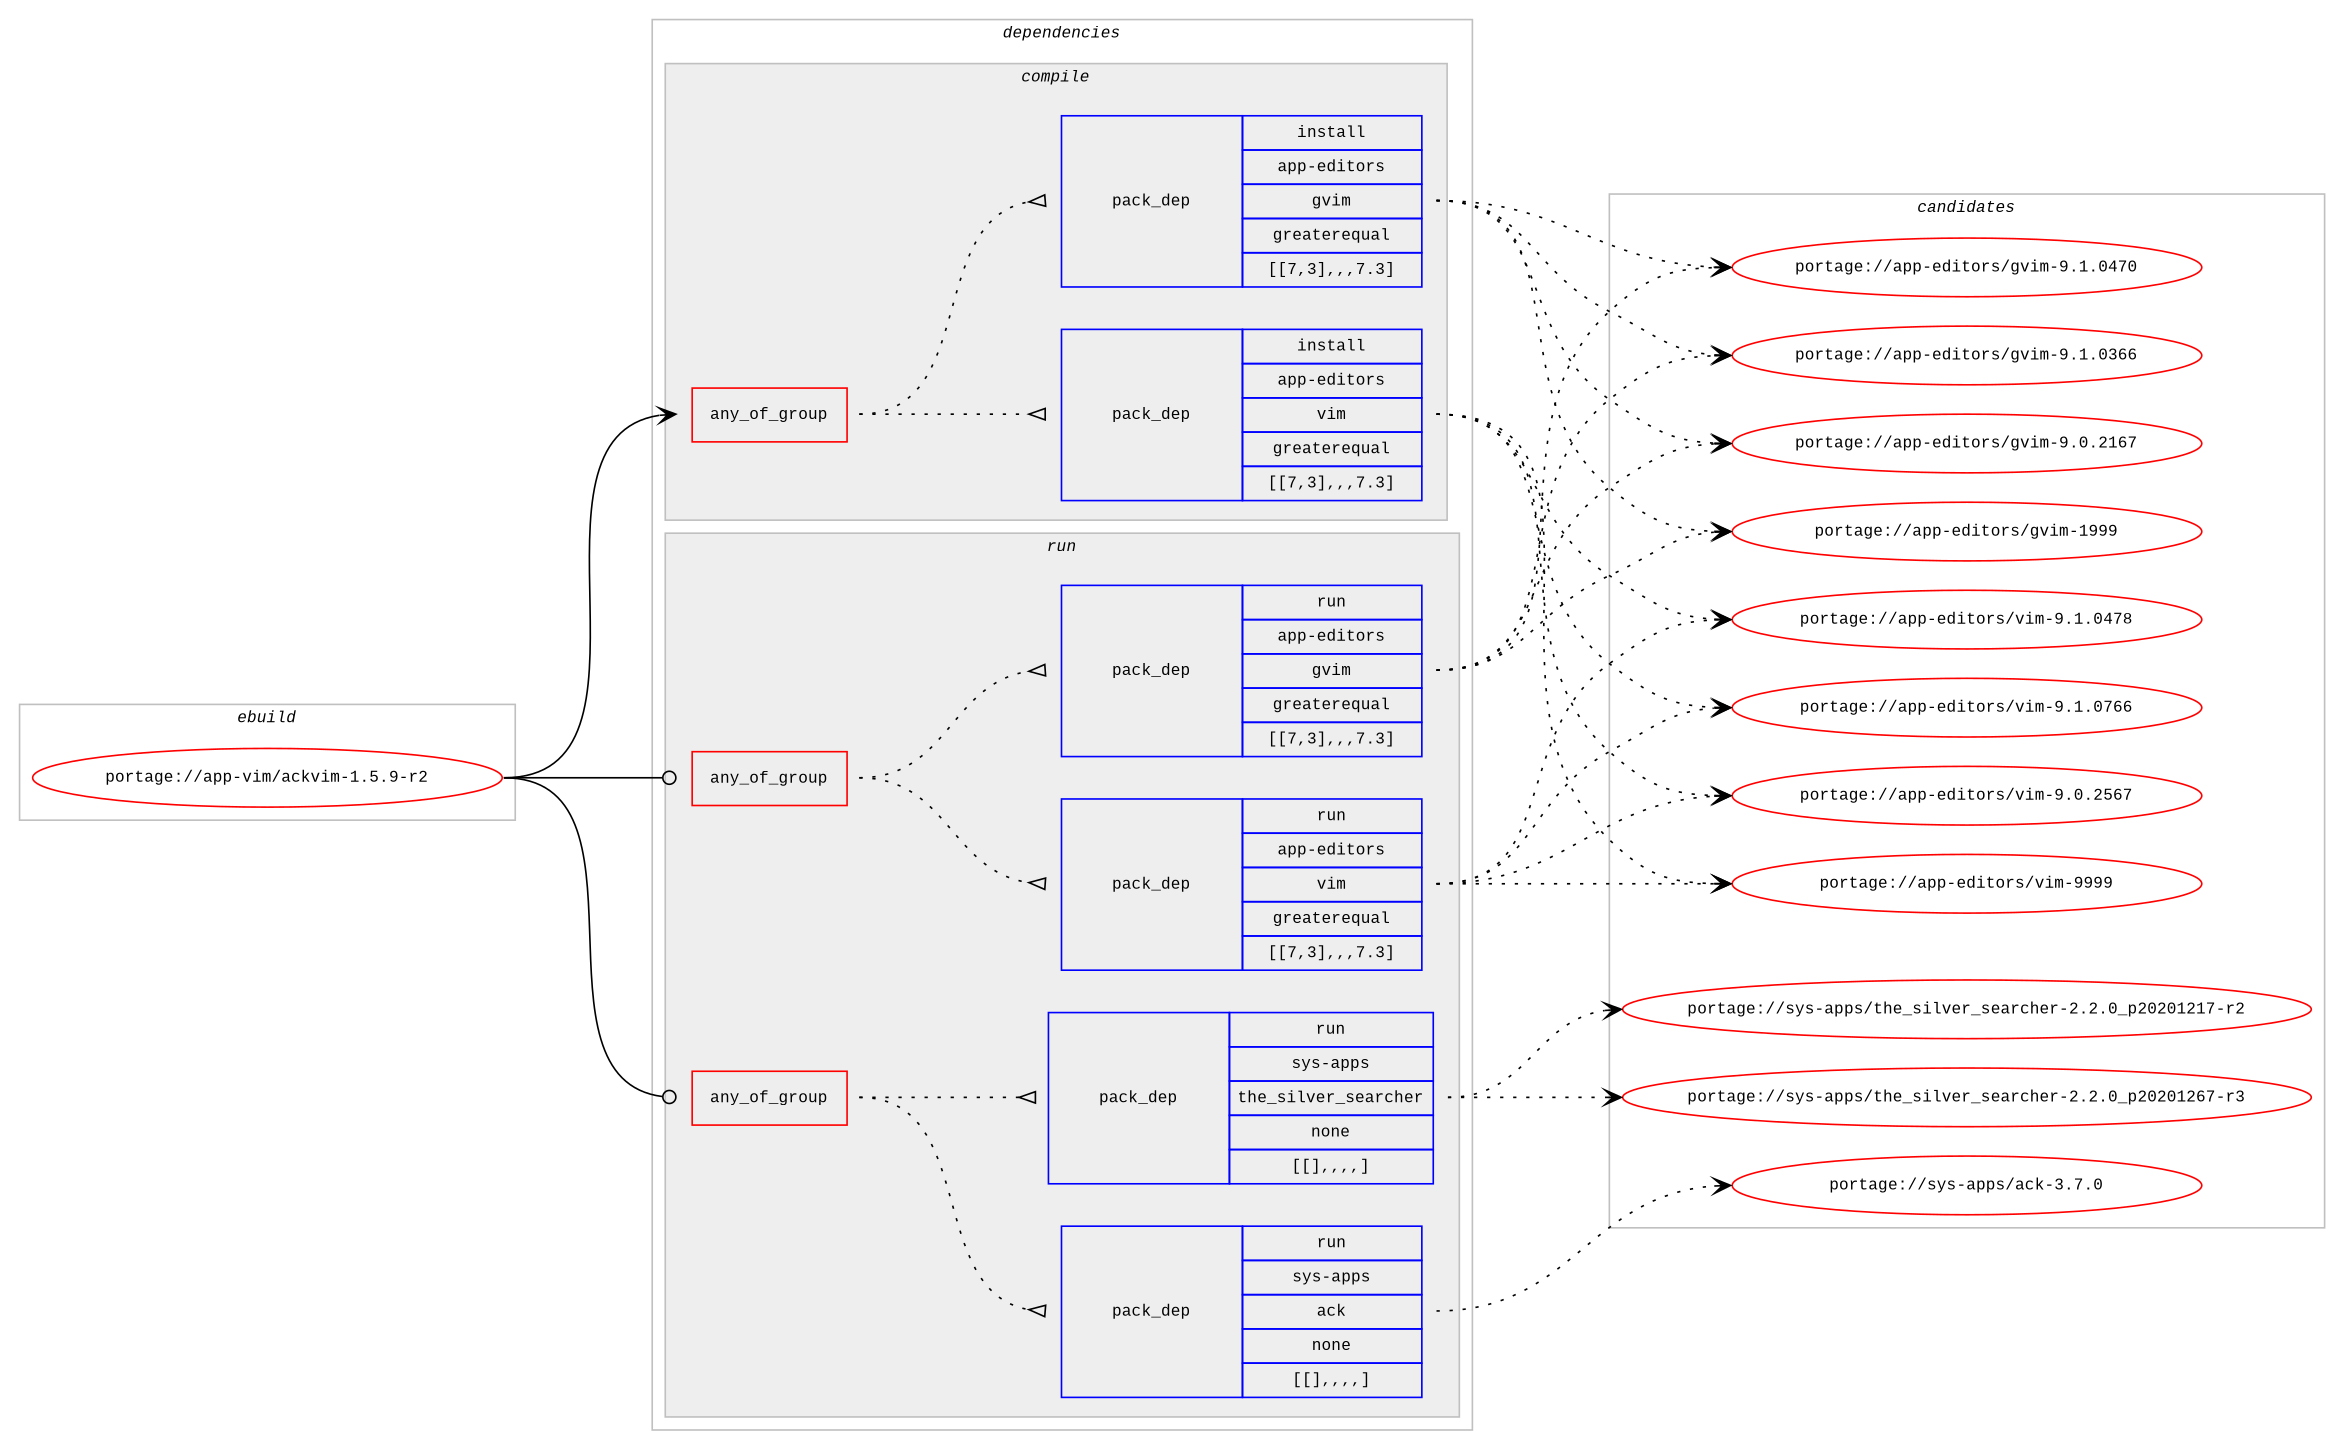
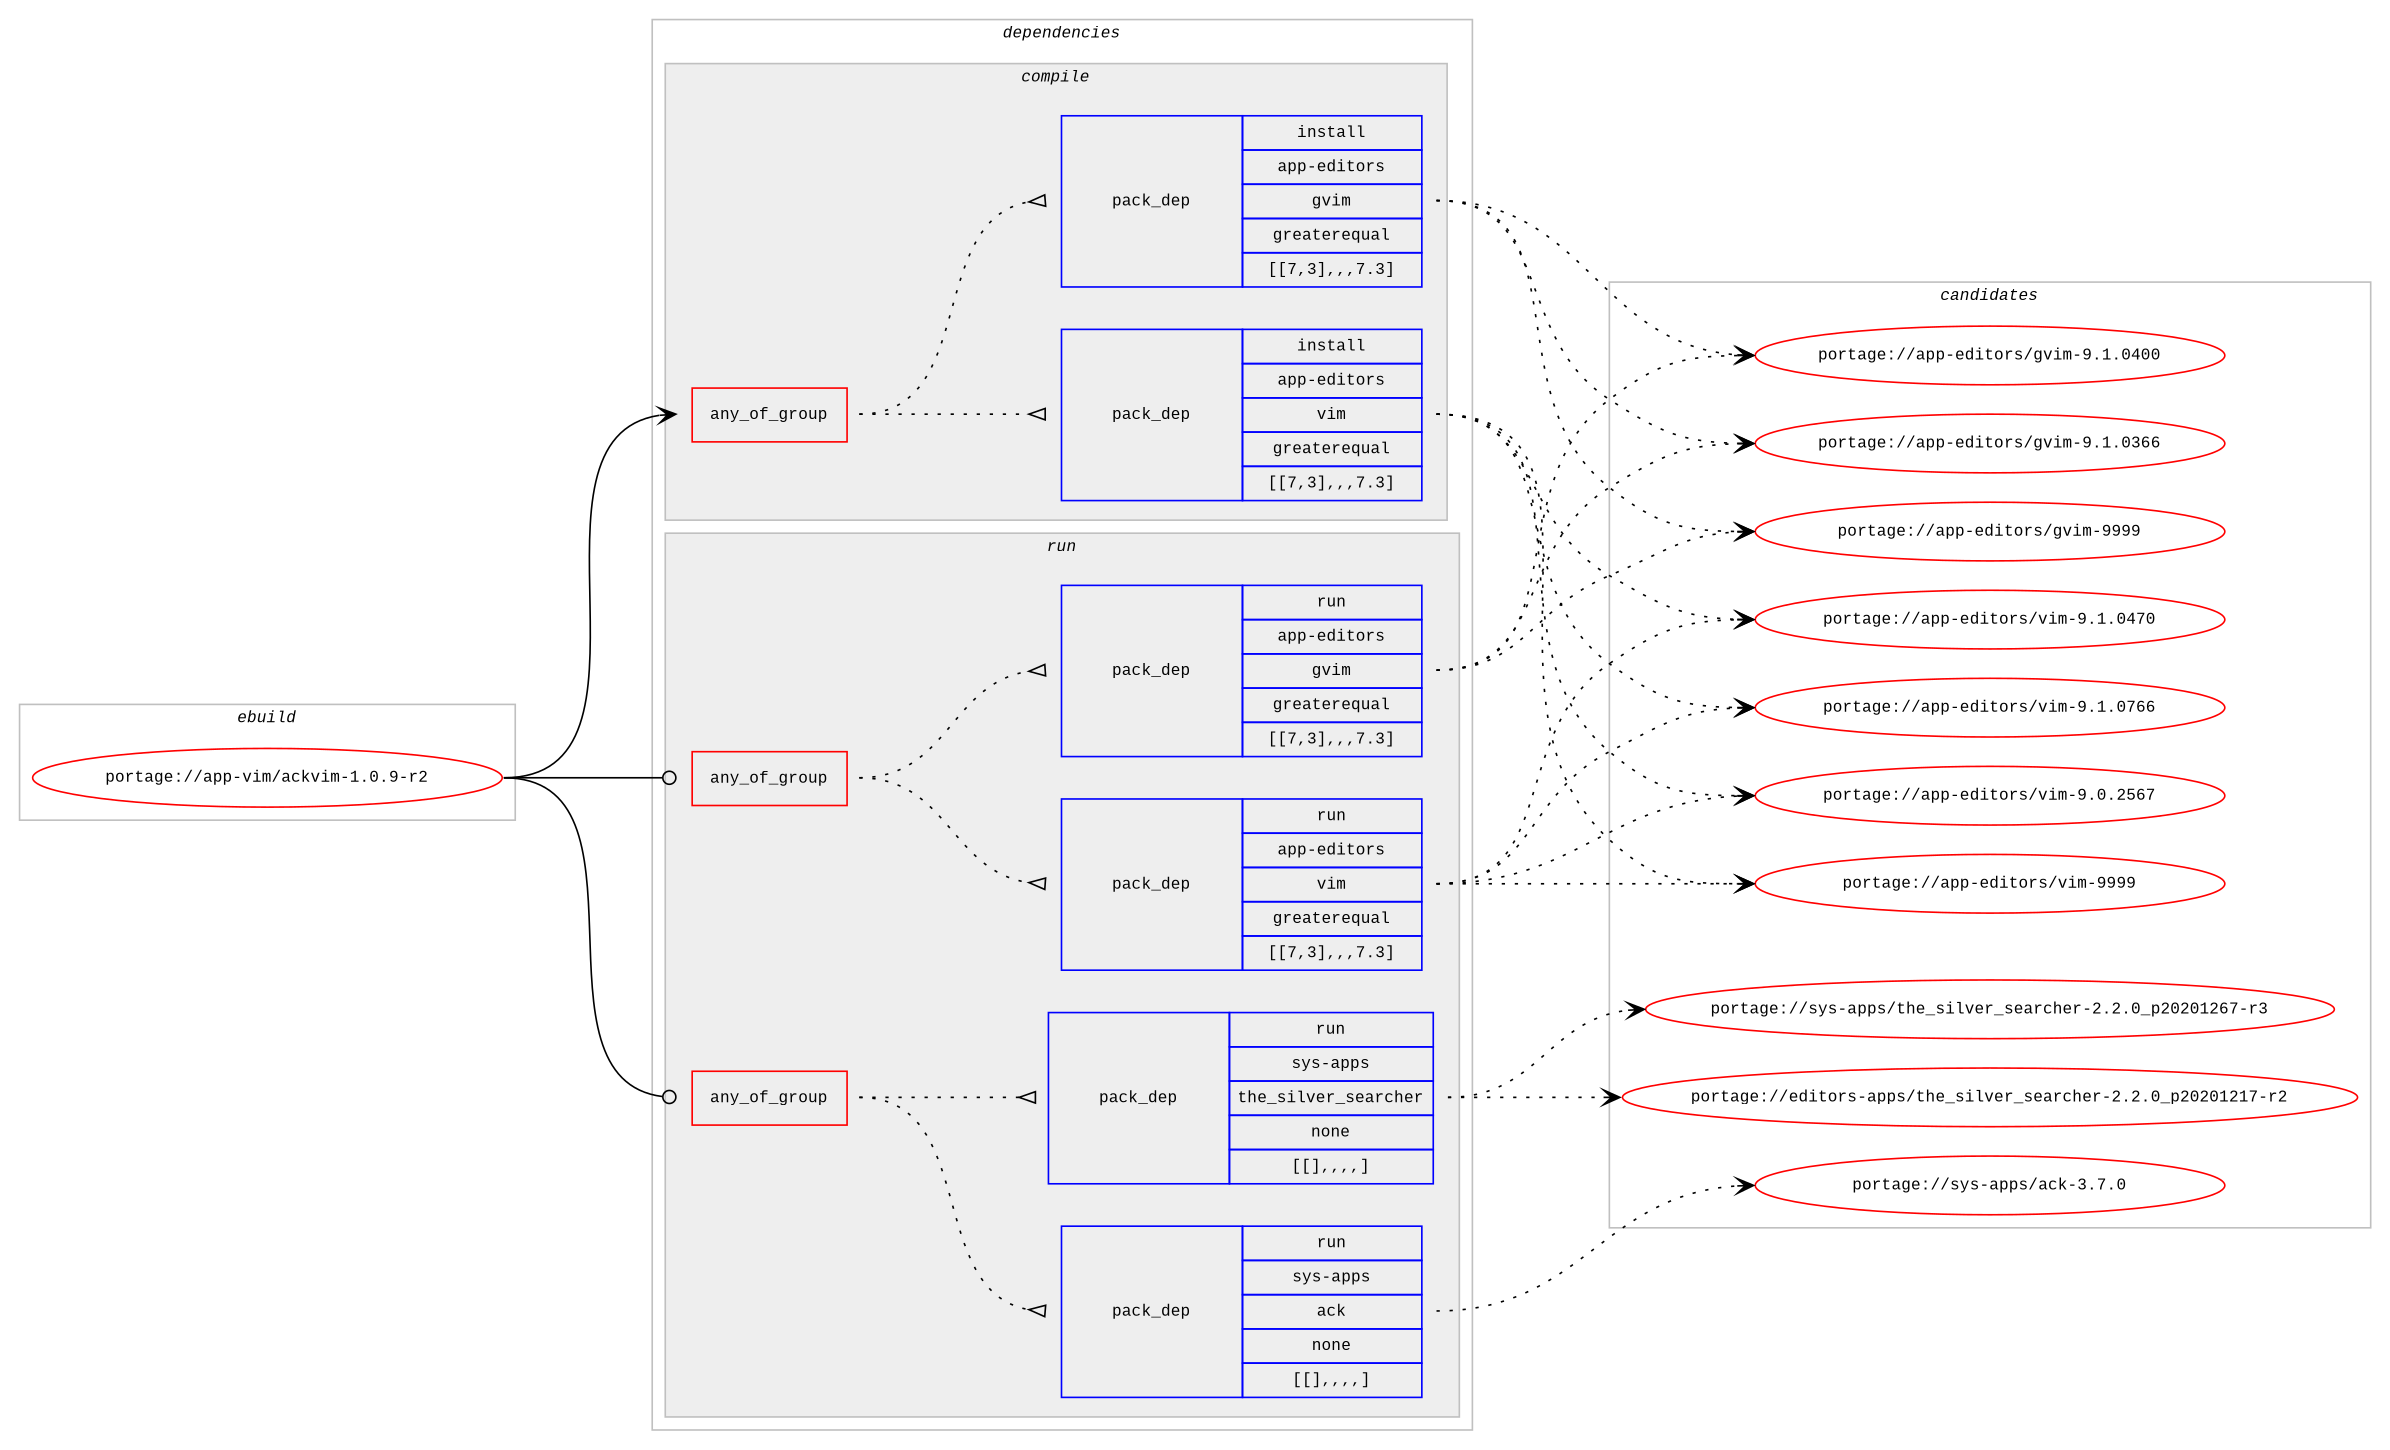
(1967, 267) -> (1990, 355)
(1967, 444) -> none
(1967, 532) -> (1990, 532)
(1967, 620) -> (1990, 620)
(267, 778) -> (267, 778)
(1967, 1009) -> (1990, 1097)
